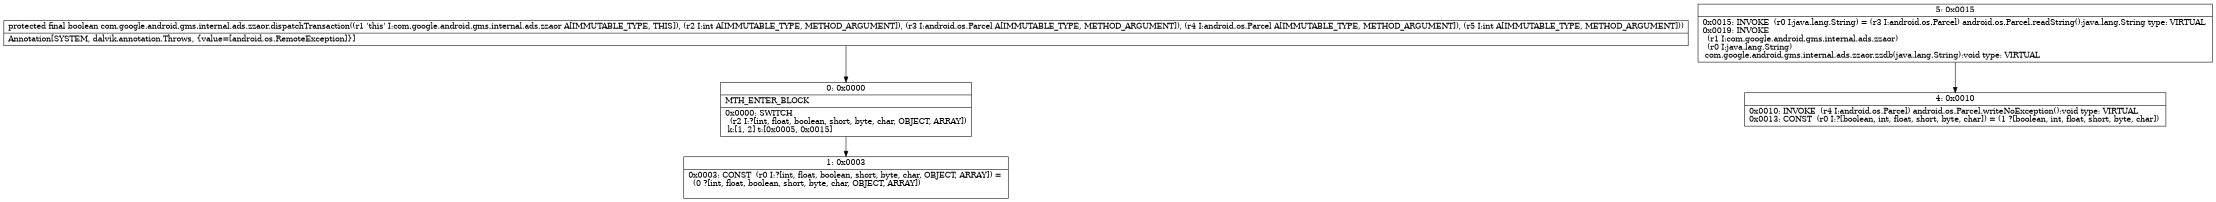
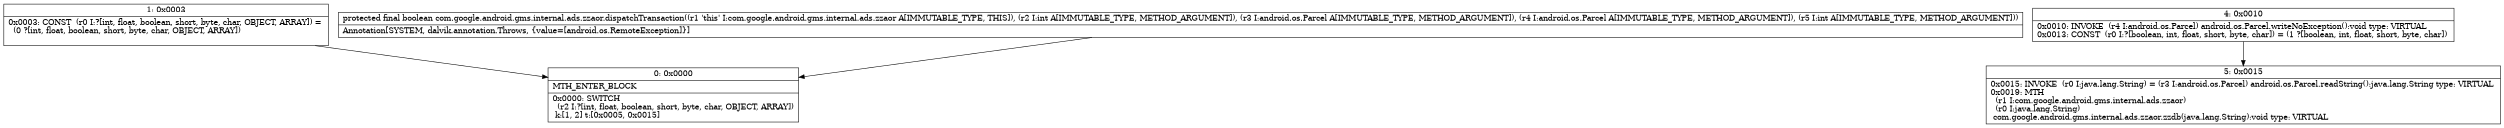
(1738, 31) -> (2020, 93)
(1955, 75) -> (2243, 51)
(846, 144) -> (429, 61)
